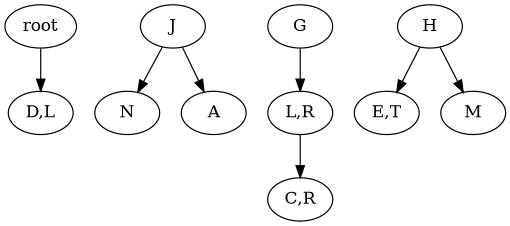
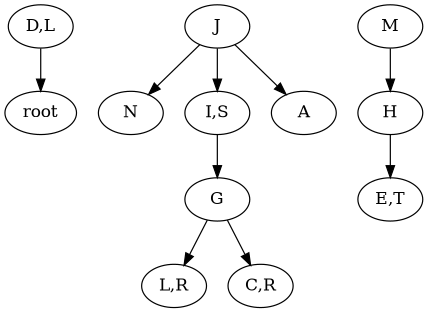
(41, 64) -> (41, 64)
(449, 64) -> (390, 64)
none -> (217, 113)
(300, 150) -> (236, 237)
